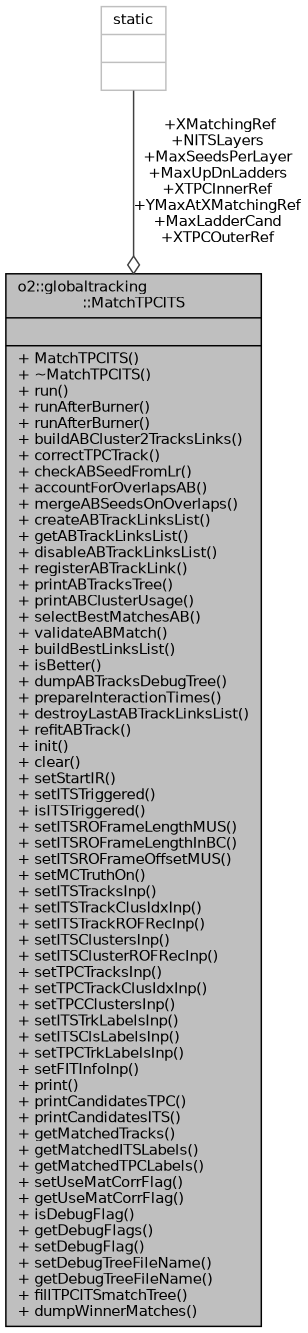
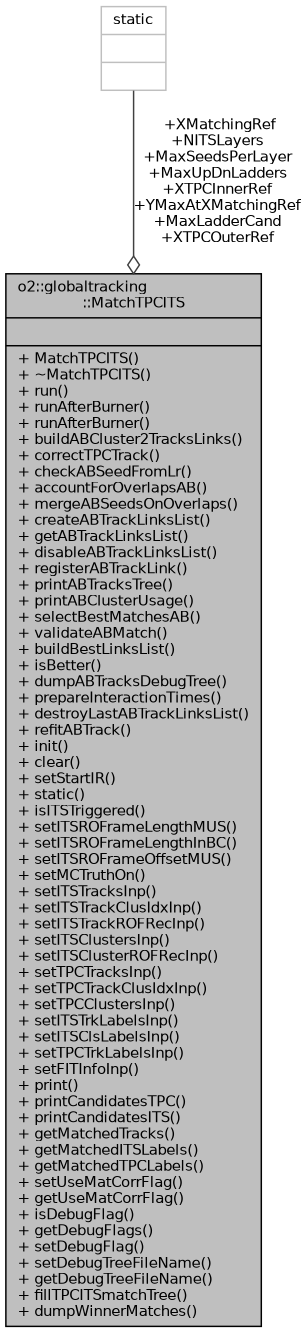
(87, 795) -> (51, 795)
